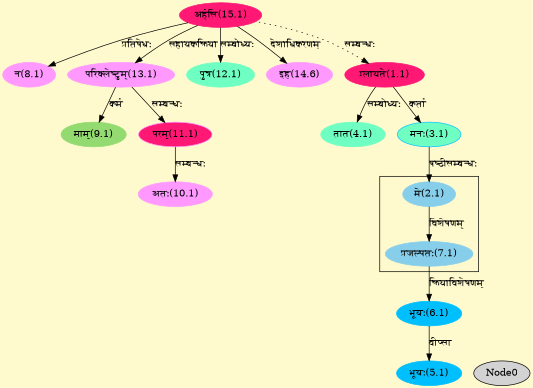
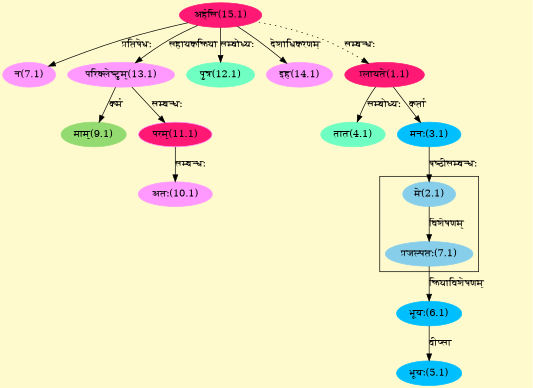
(29, 75) -> (29, 75)
(299, 75) -> (299, 75)
(429, 134) -> (429, 134)
(502, 373) -> none
